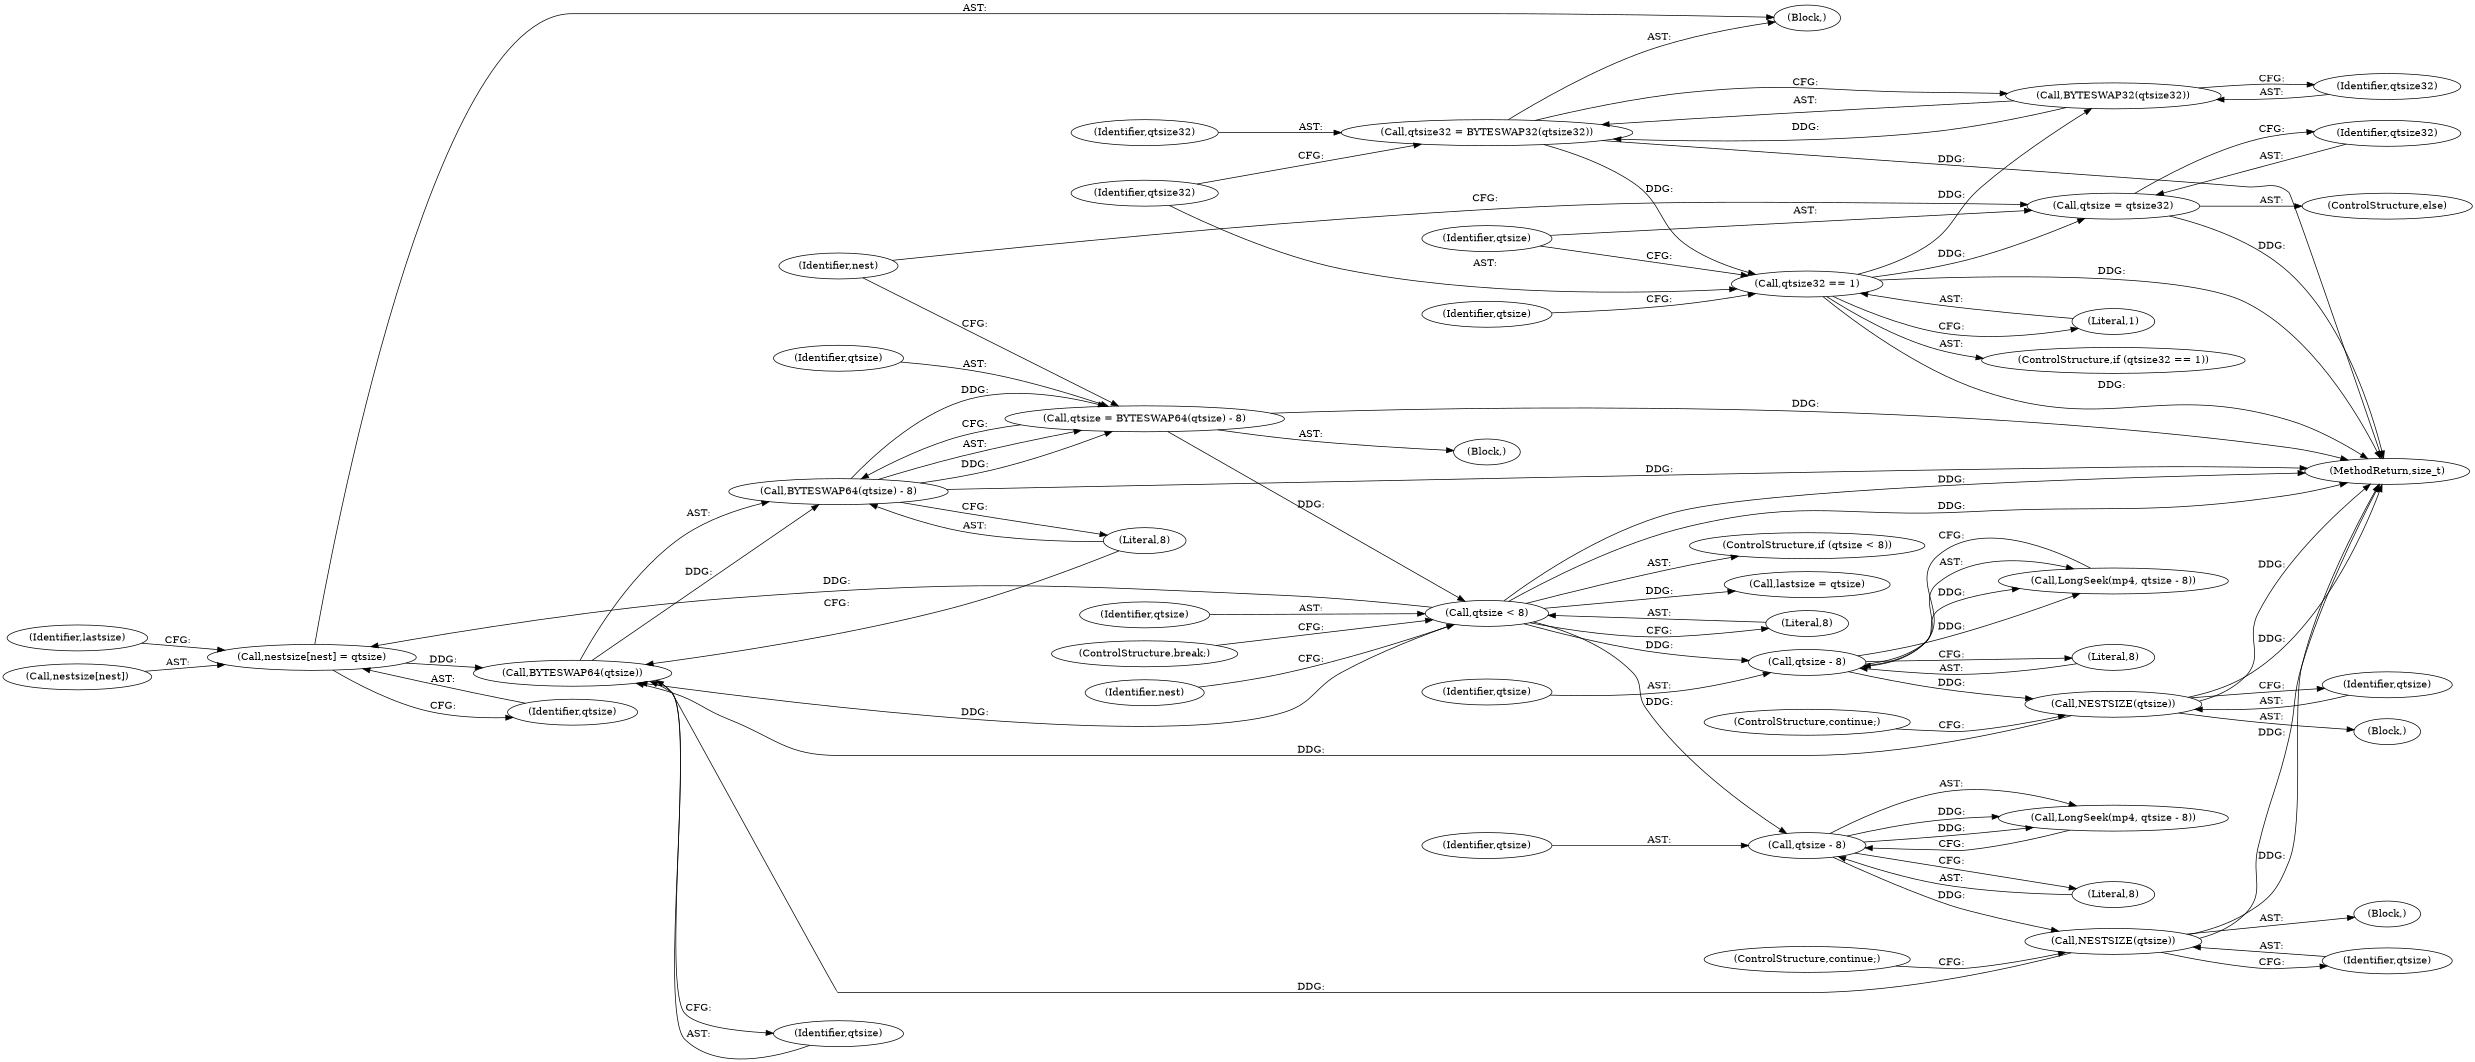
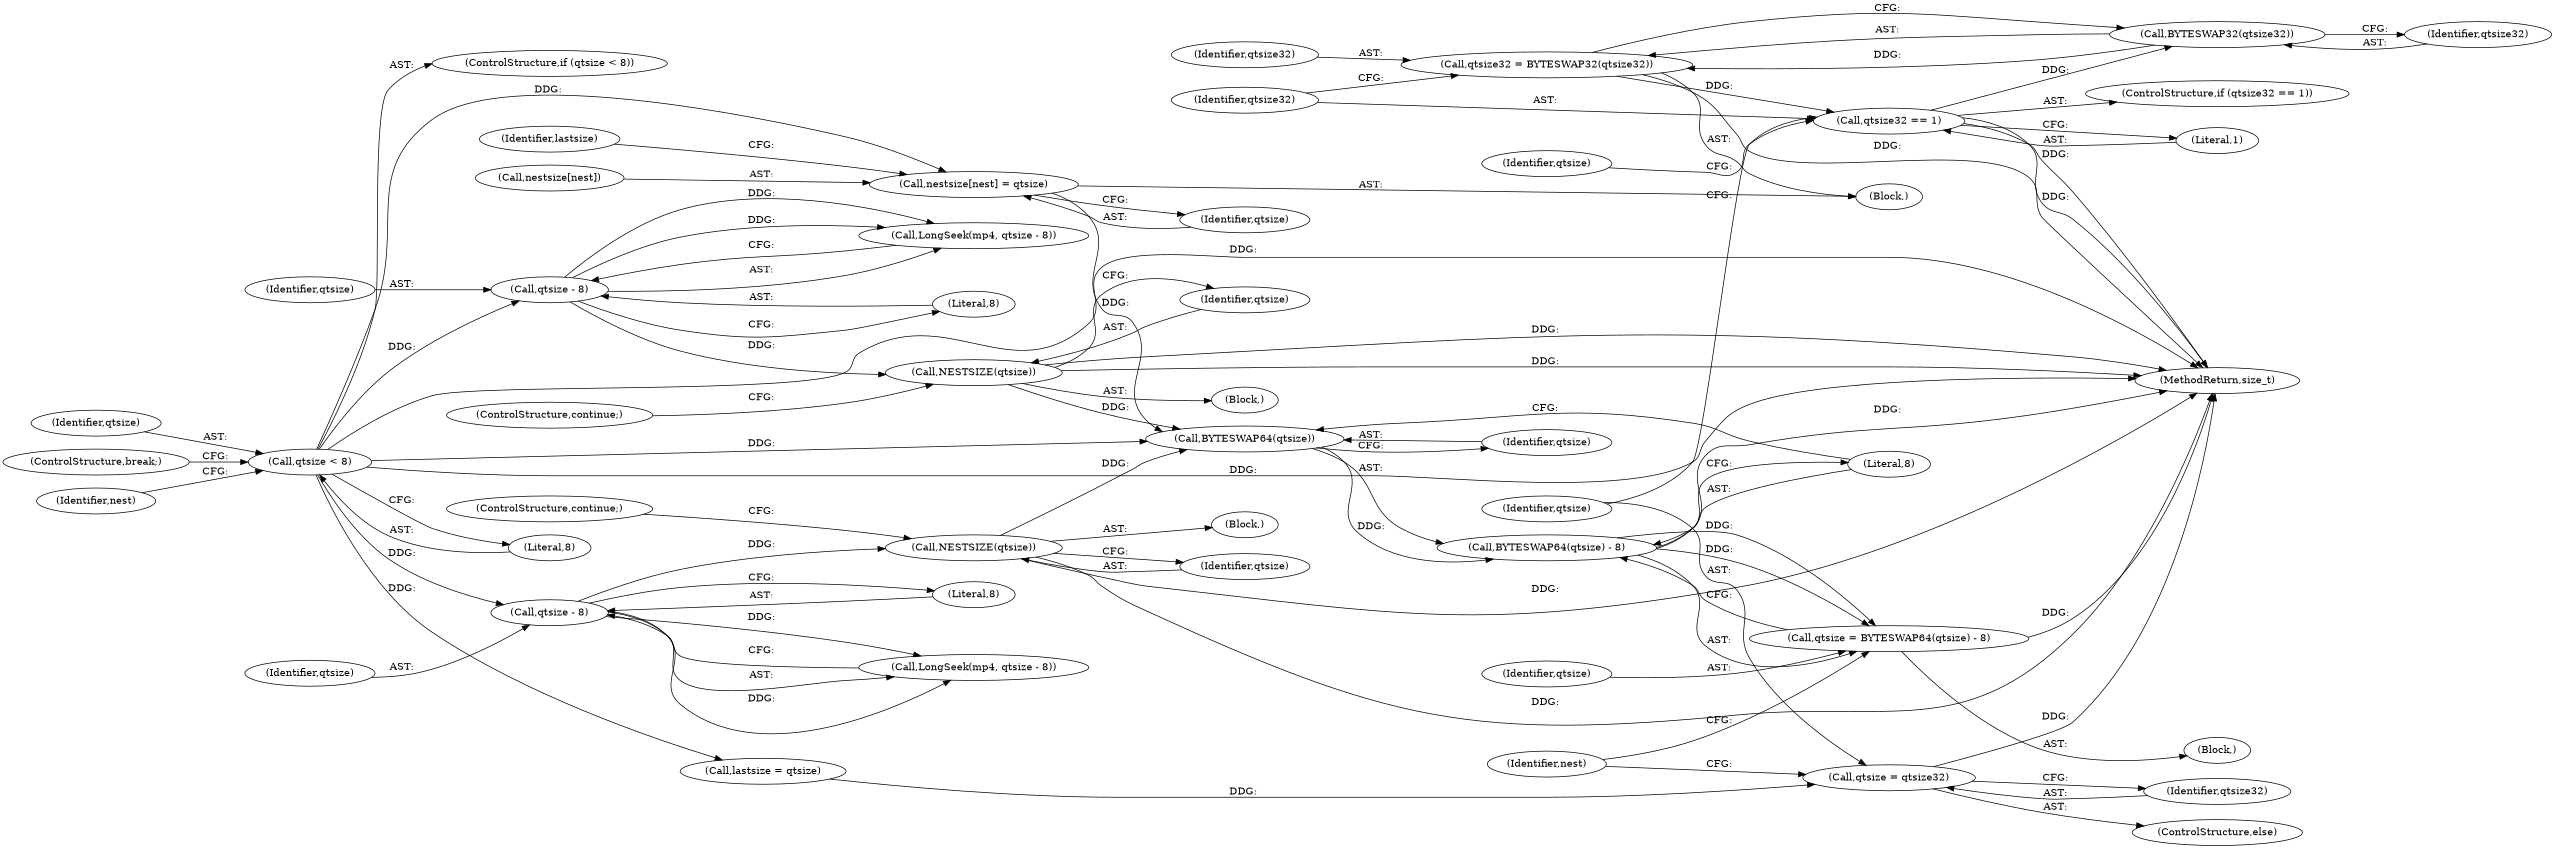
(1977, 257) -> (1318, 797)
(1313, 515) -> none
